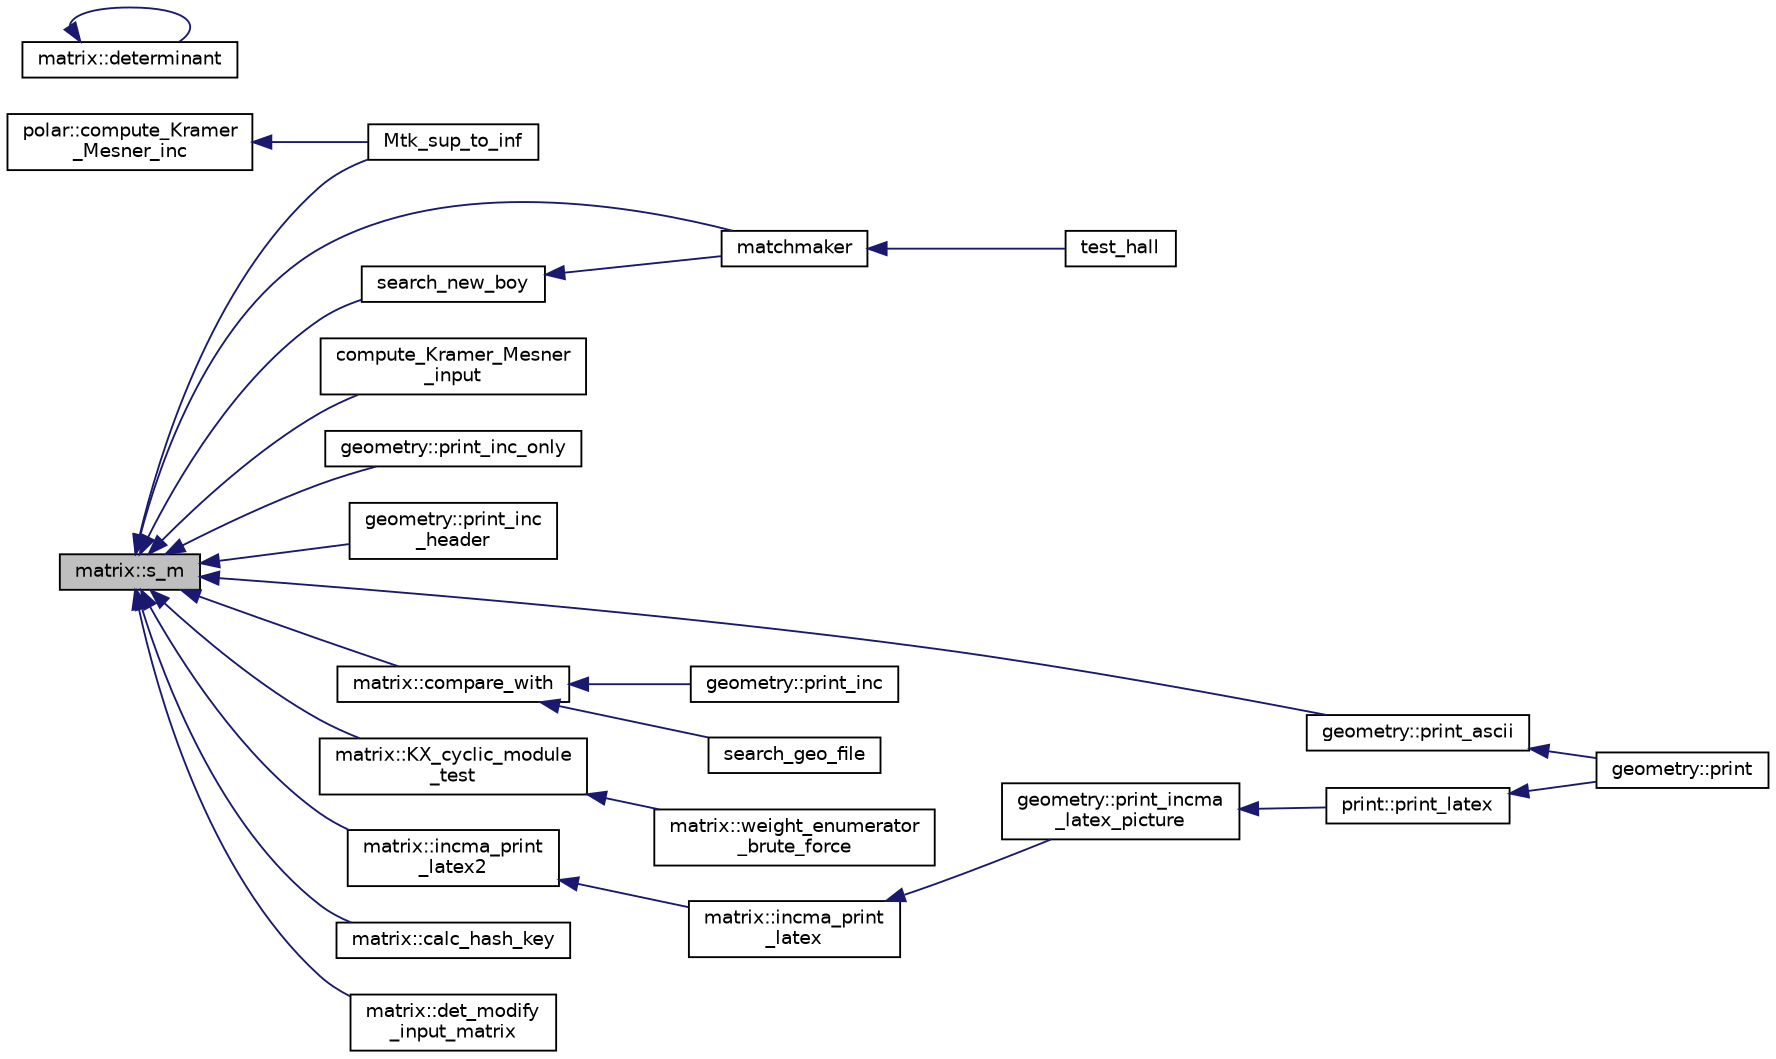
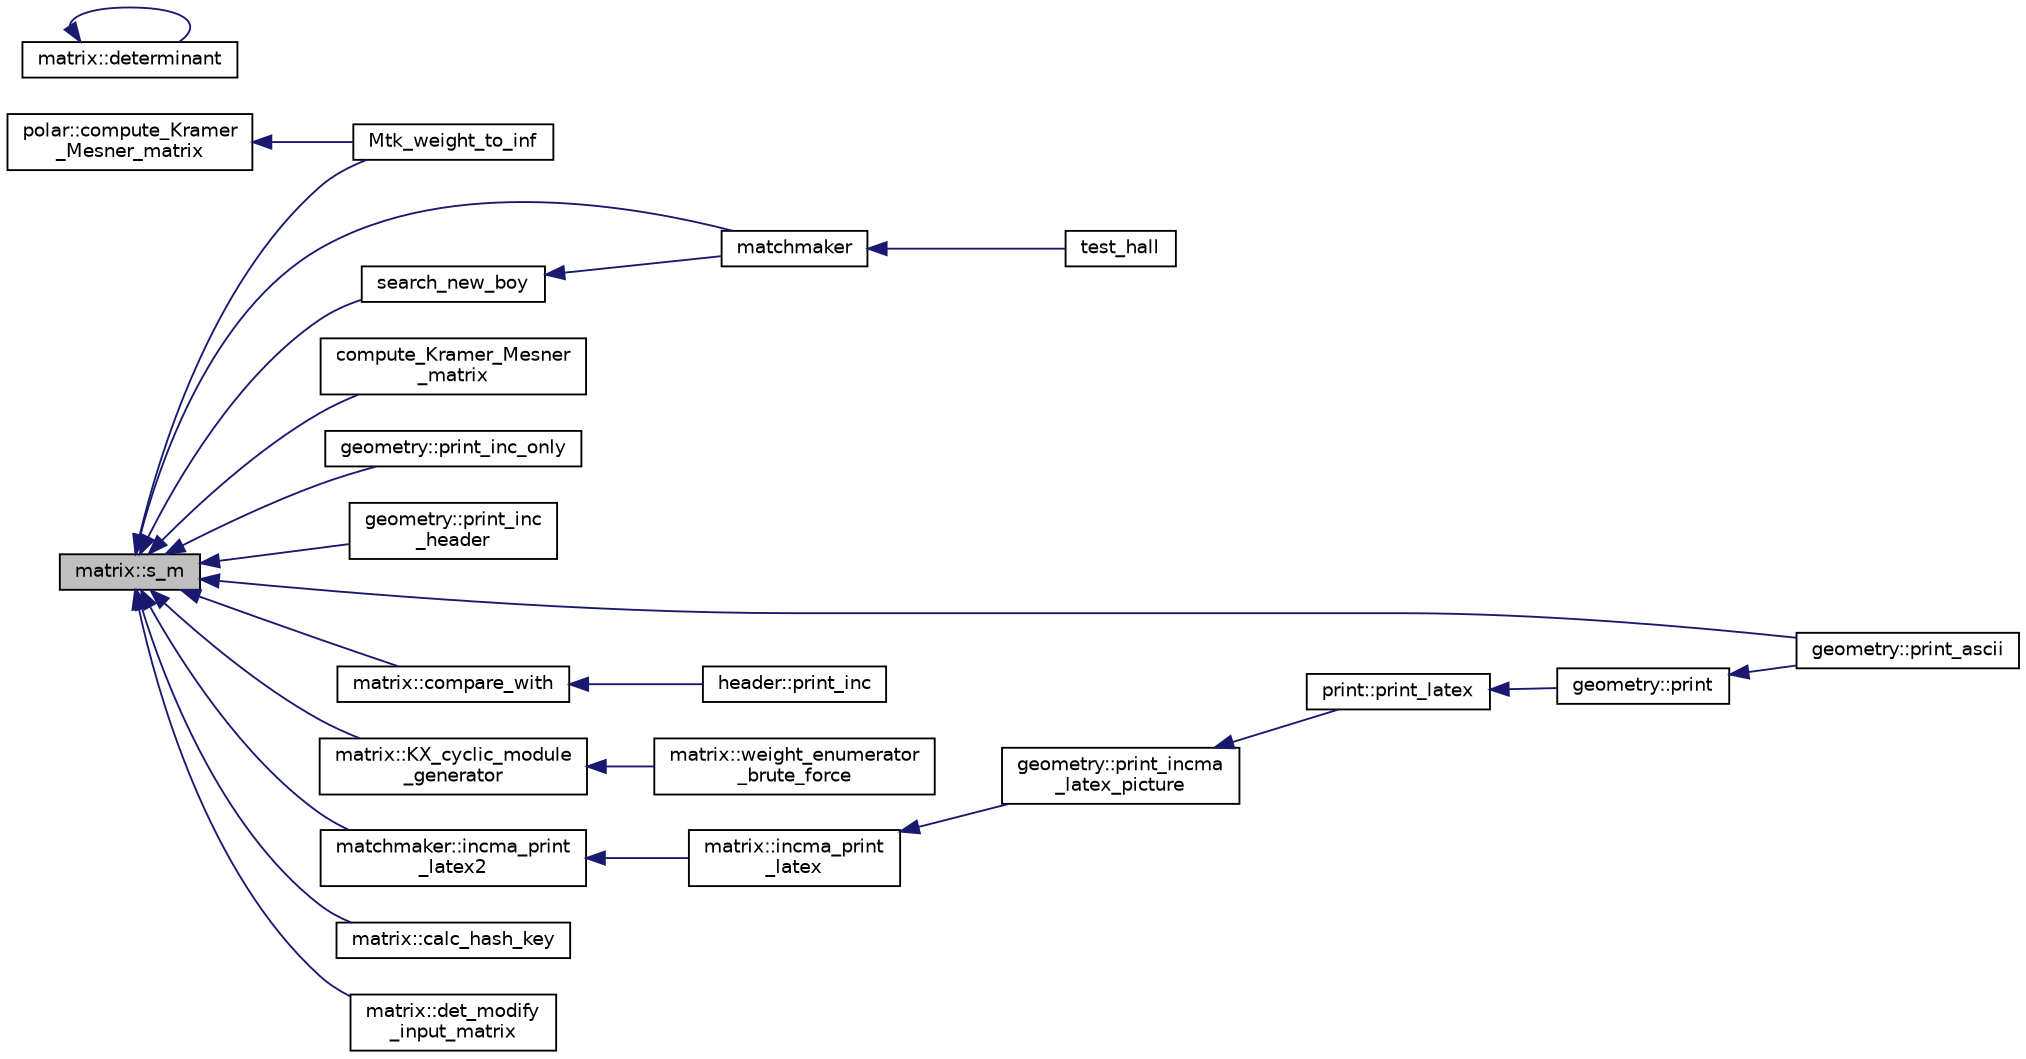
(130, 142) -> (130, 142)
(453, 142) -> (453, 142)
(453, 366) -> (453, 366)
(795, 684) -> (795, 684)
(795, 755) -> none
(1572, 755) -> (1773, 669)
(453, 766) -> (453, 766)
(453, 858) -> (453, 858)
